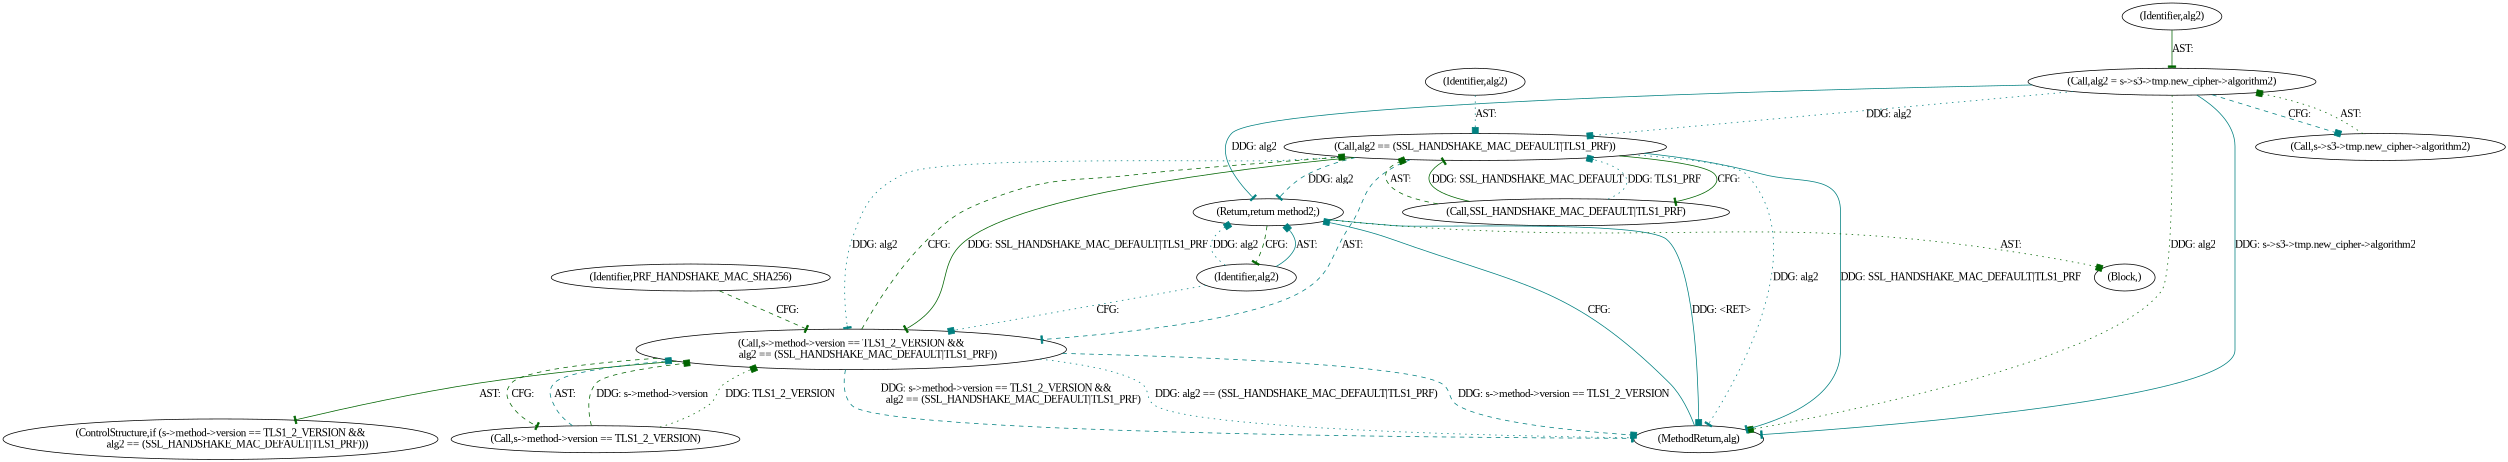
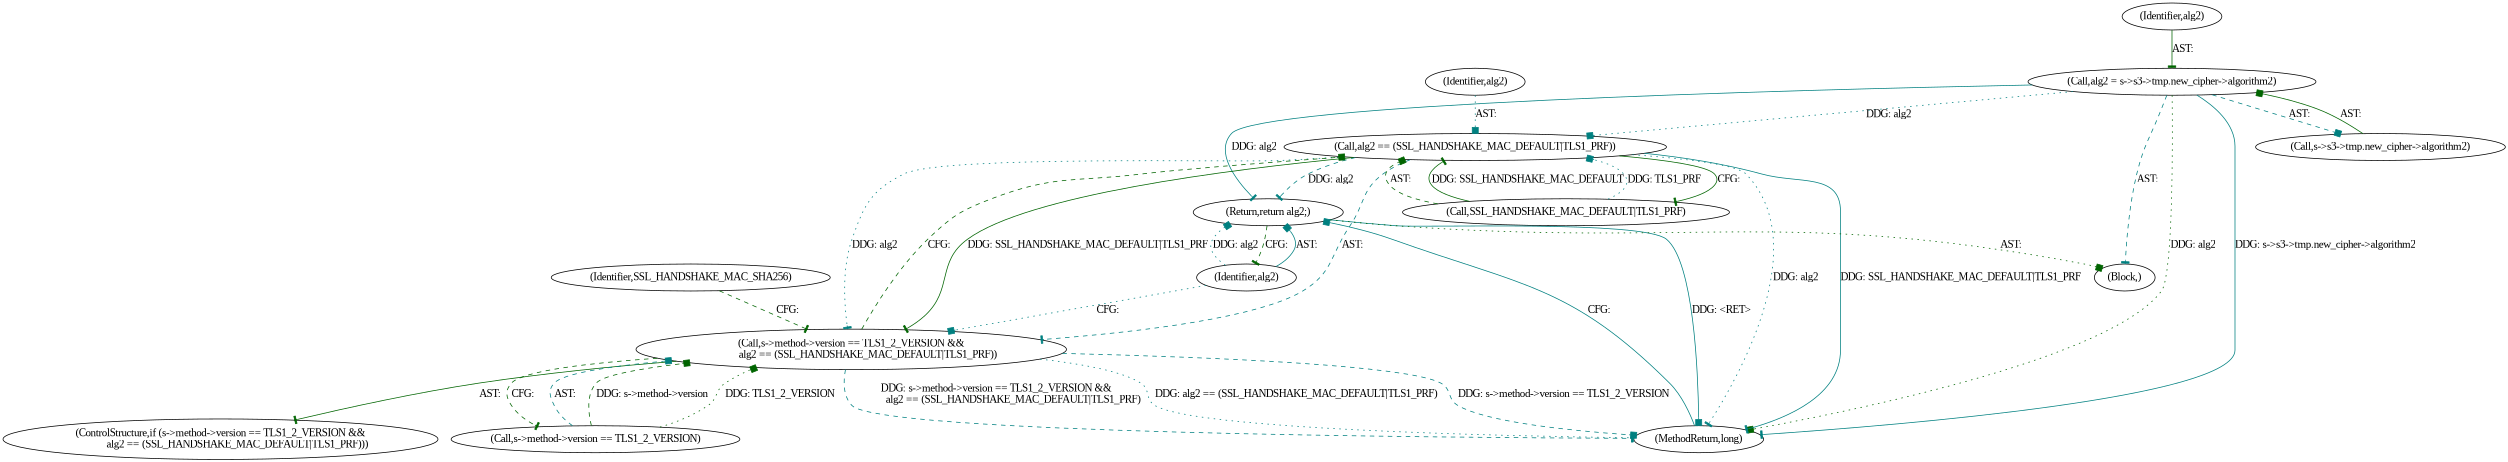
(2316, 108) -> (2316, 108)
(2301, 114) -> (2301, 114)
none -> (2136, 175)
(1268, 212) -> (1268, 212)
(691, 278) -> (691, 278)
(1699, 439) -> (1699, 439)
